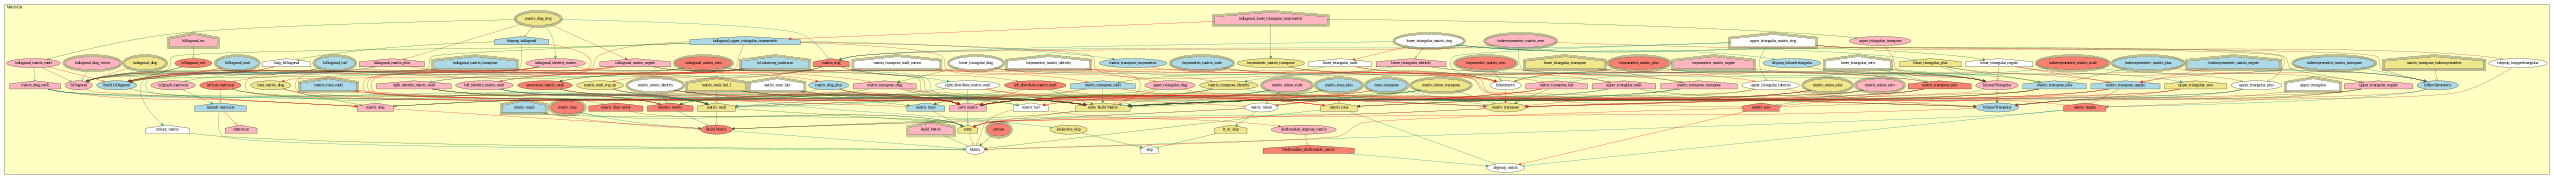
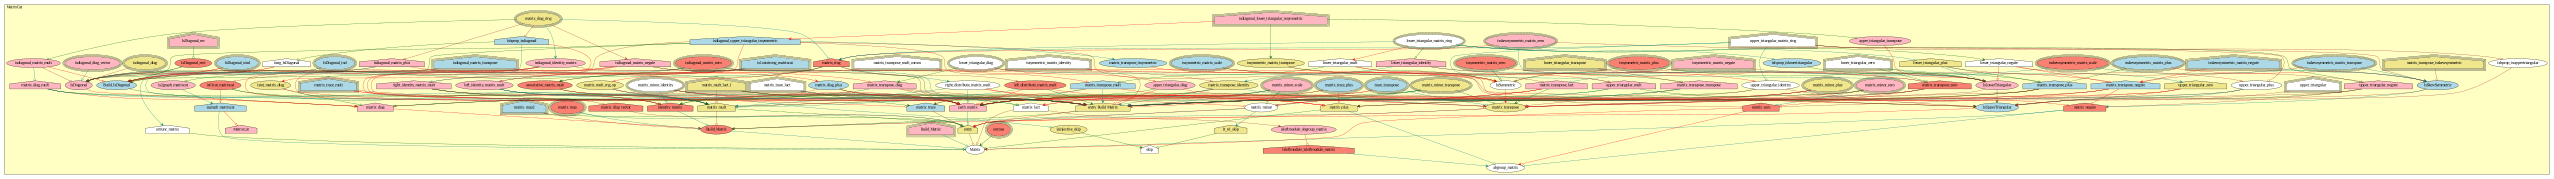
(1228, 102) -> (1228, 102)
